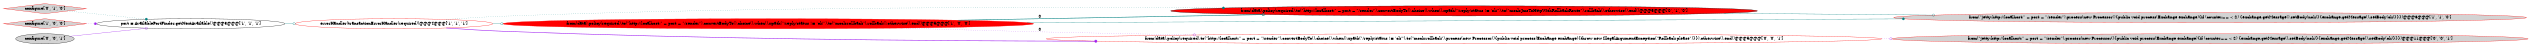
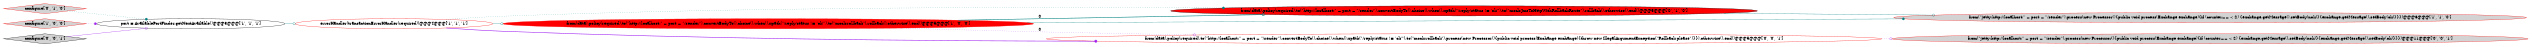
(45, 39) -> (45, 39)
